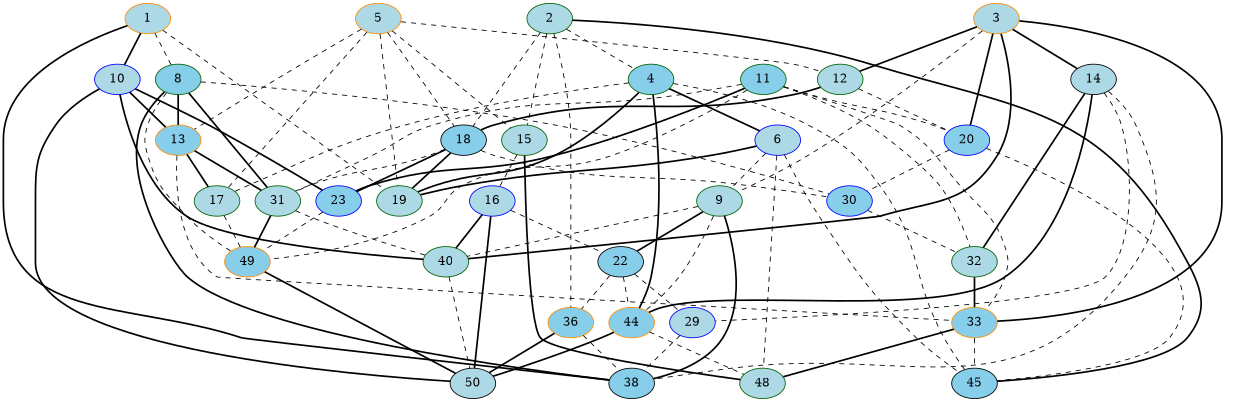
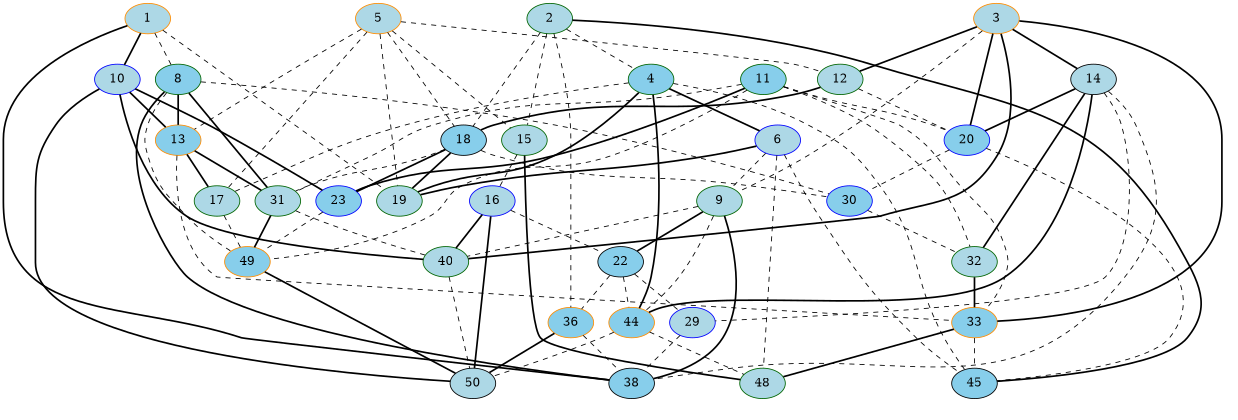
none -> (1035, 108)
(554, 356) -> (554, 356)
